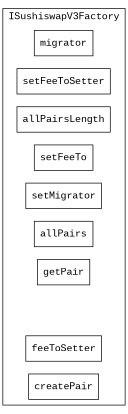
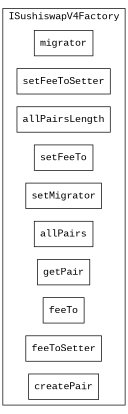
(64, 17) -> (64, 17)
none -> (64, 310)
